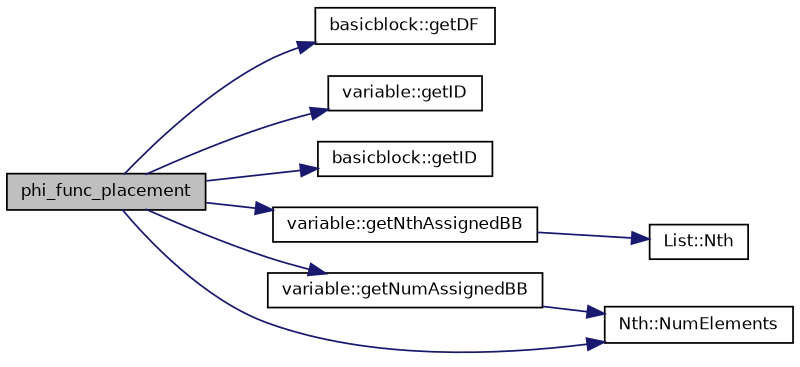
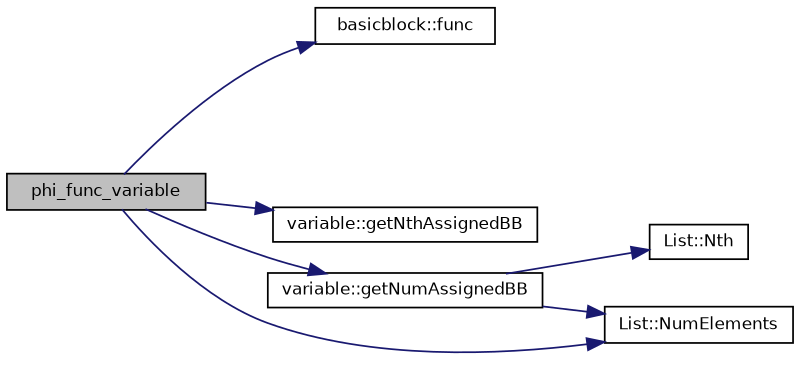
(405, 26) -> (405, 26)
(405, 93) -> none
(405, 159) -> none
(106, 192) -> (106, 192)
(585, 235) -> (569, 263)
(699, 325) -> (699, 325)
